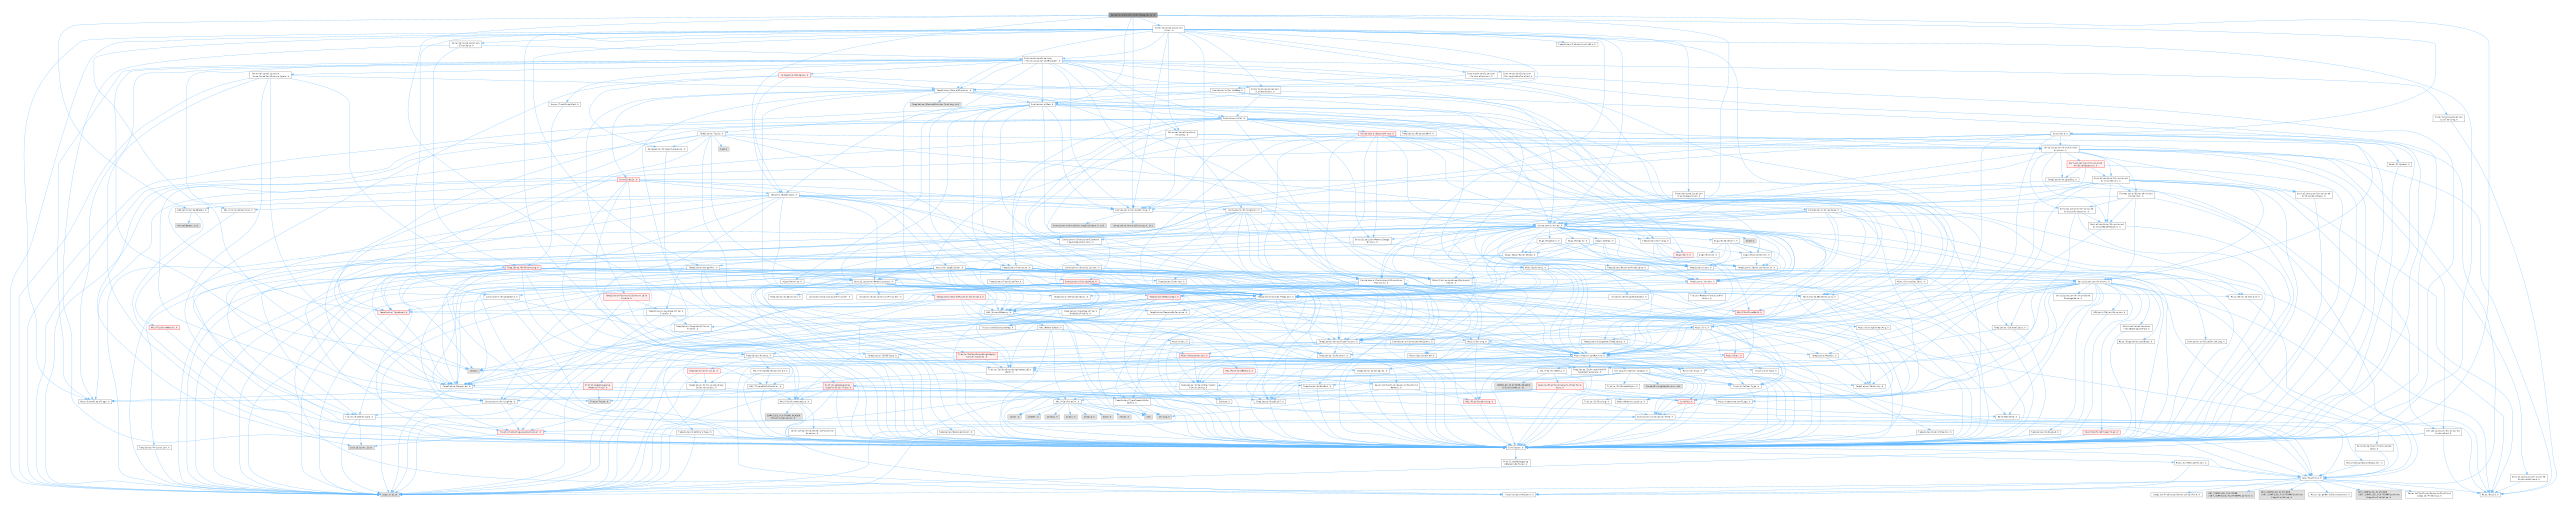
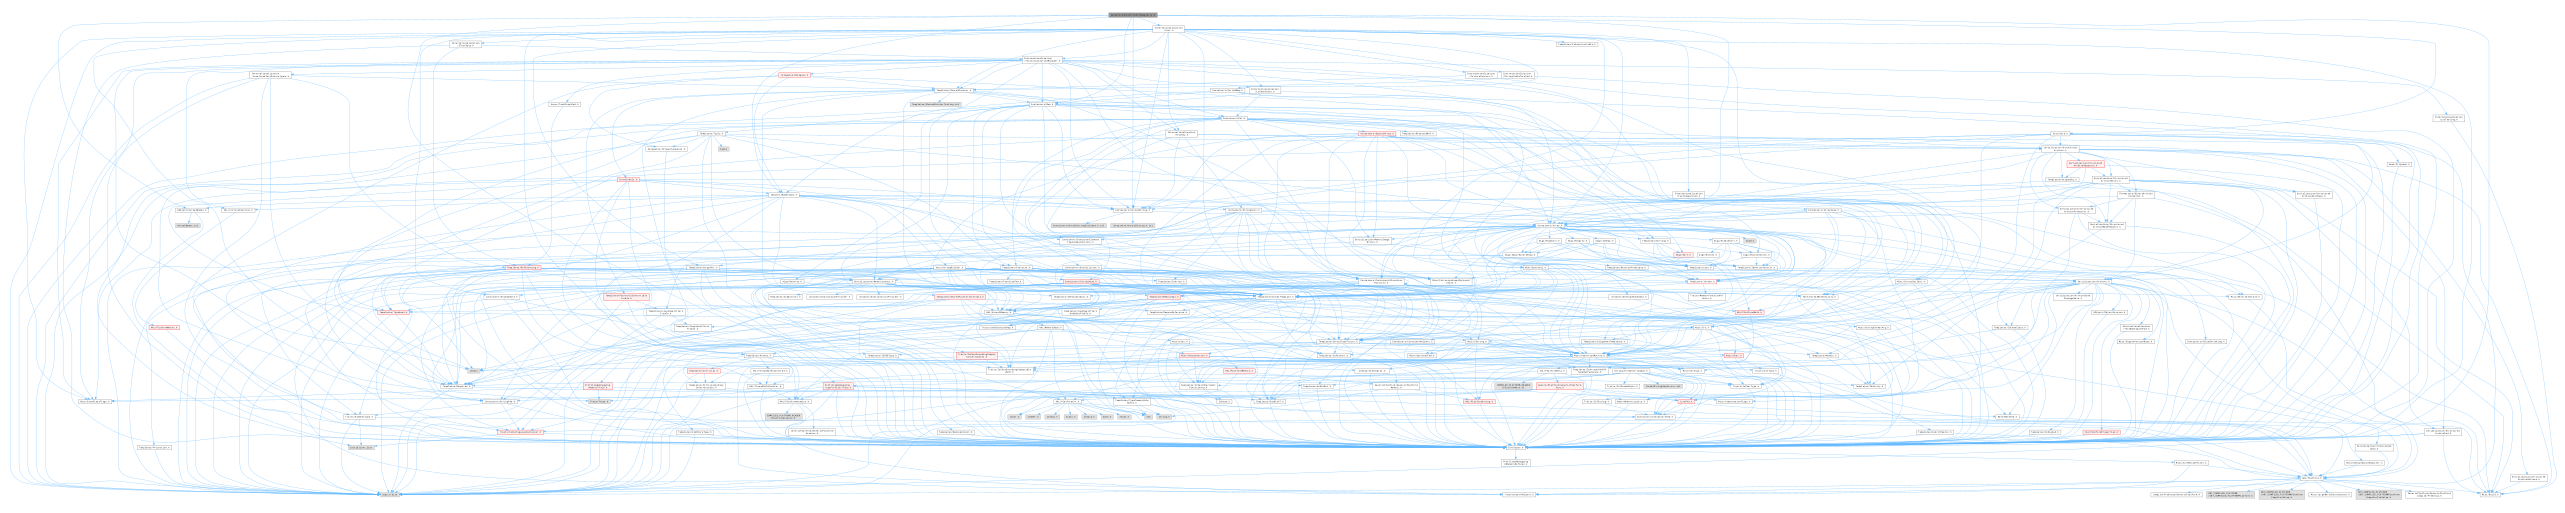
(1278, 230) -> none
(1519, 311) -> (1451, 348)
(1372, 371) -> (1372, 371)
(1913, 450) -> (2128, 444)
